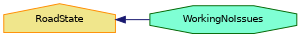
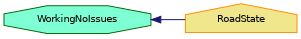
(138, 20) -> (173, 20)
